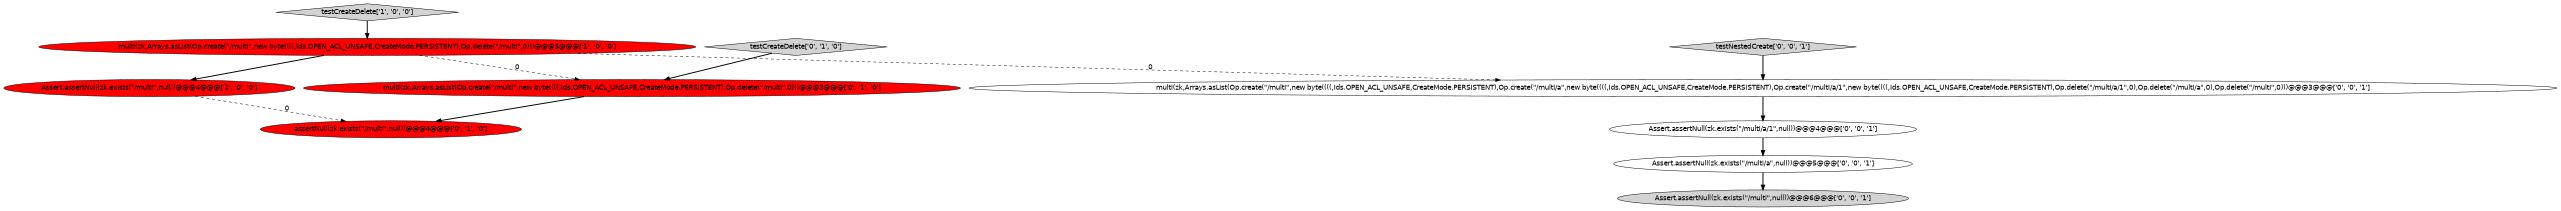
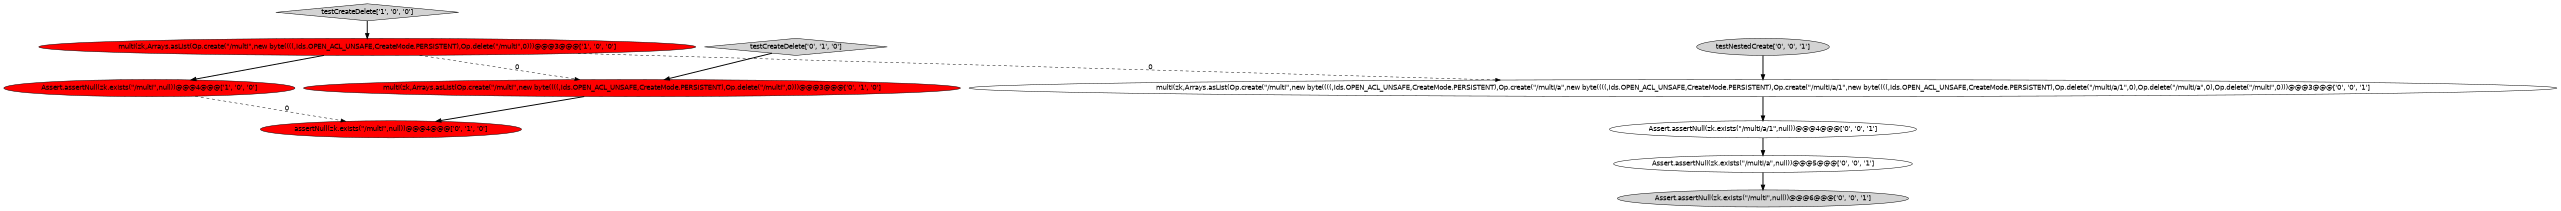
(1763, 47) -> (1763, 47)
